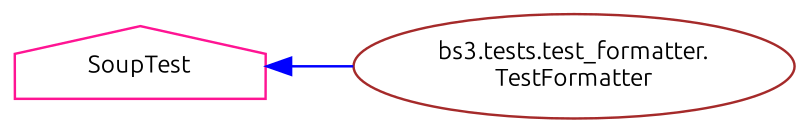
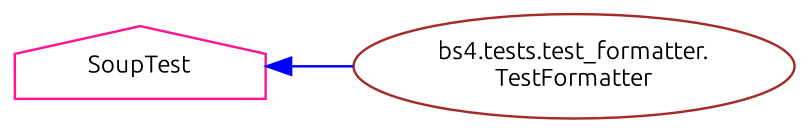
(574, 66) -> (574, 66)
